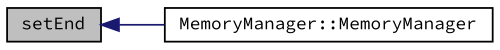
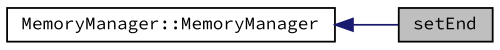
(142, 25) -> (376, 25)
